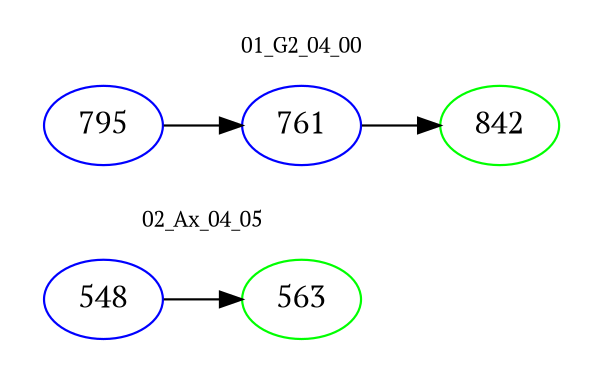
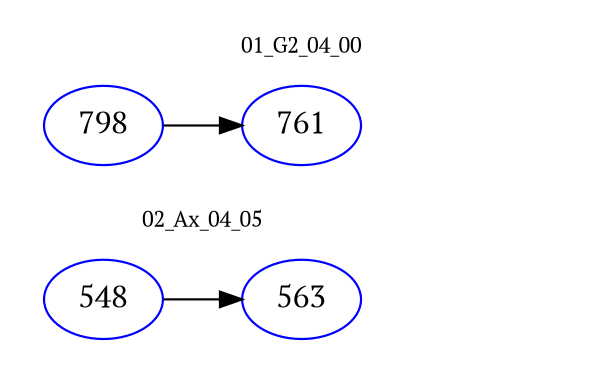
(103, 125) -> (103, 125)
(500, 125) -> none
(302, 299) -> (302, 299)
